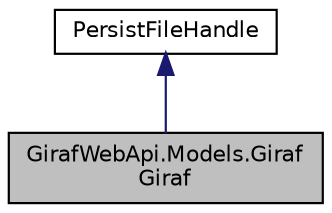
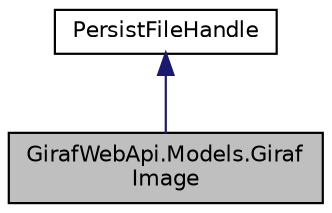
(166, 168) -> (166, 168)
